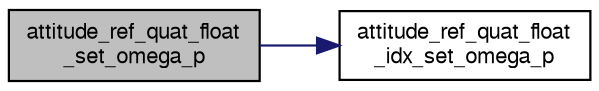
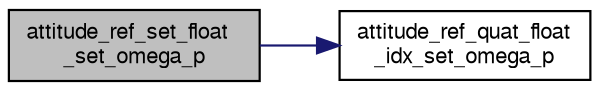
(134, 45) -> (134, 45)
